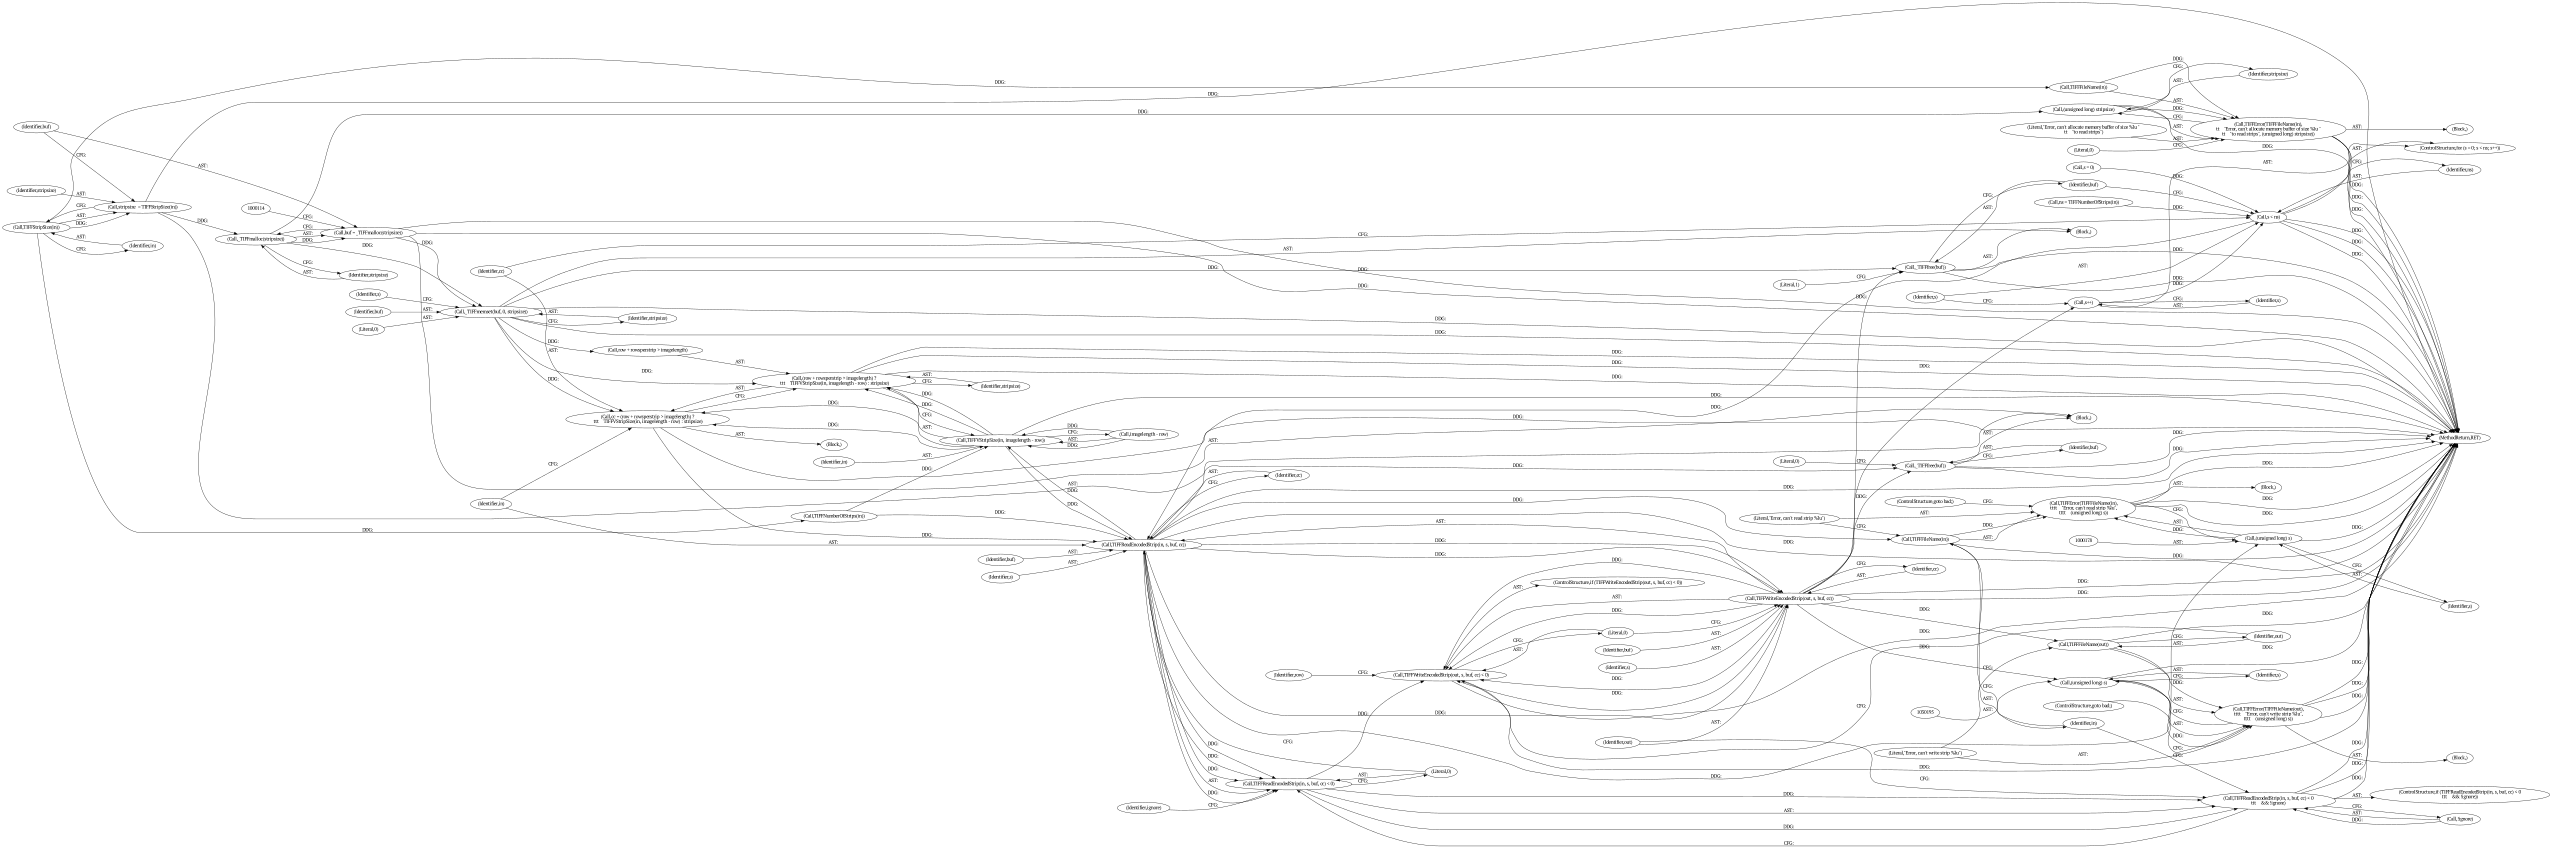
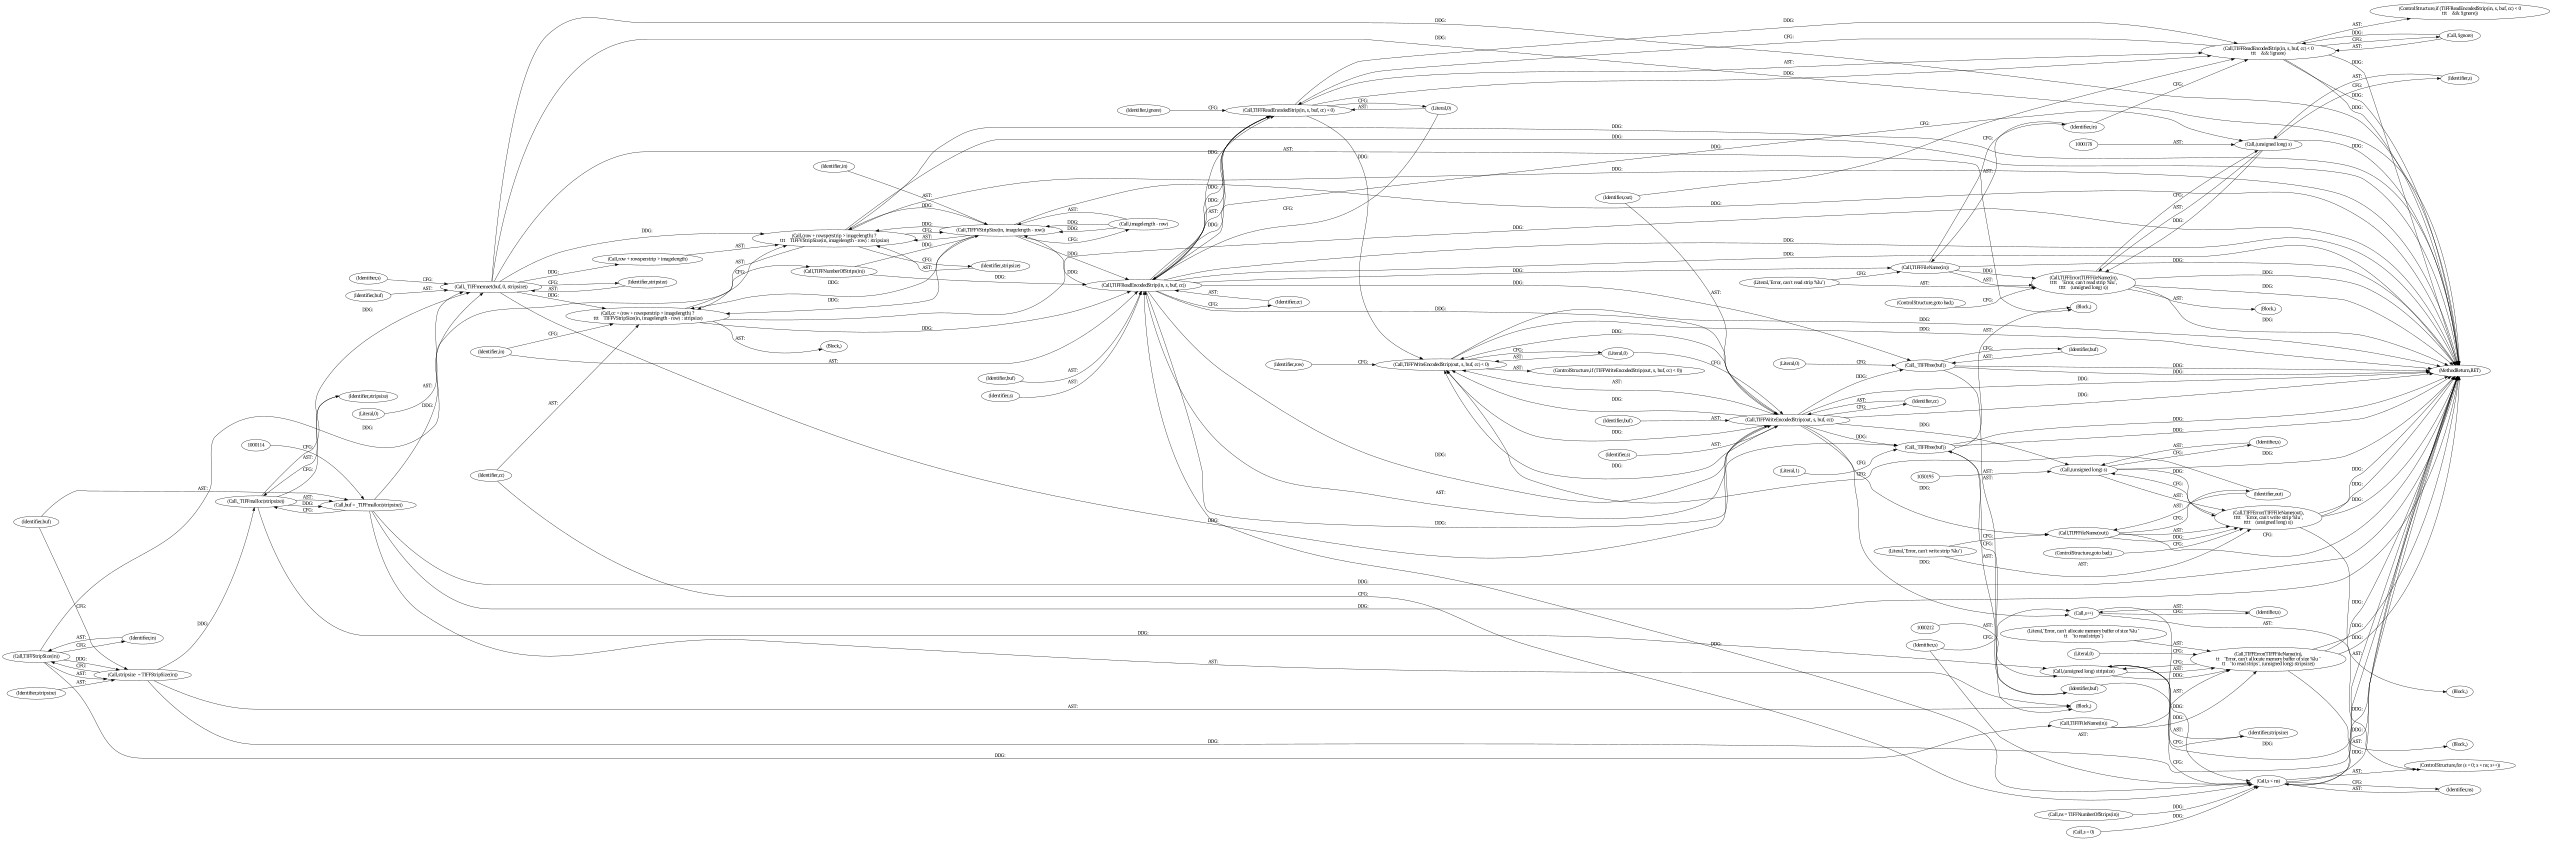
(2268, 614) -> (2268, 535)
none -> (1925, 628)
